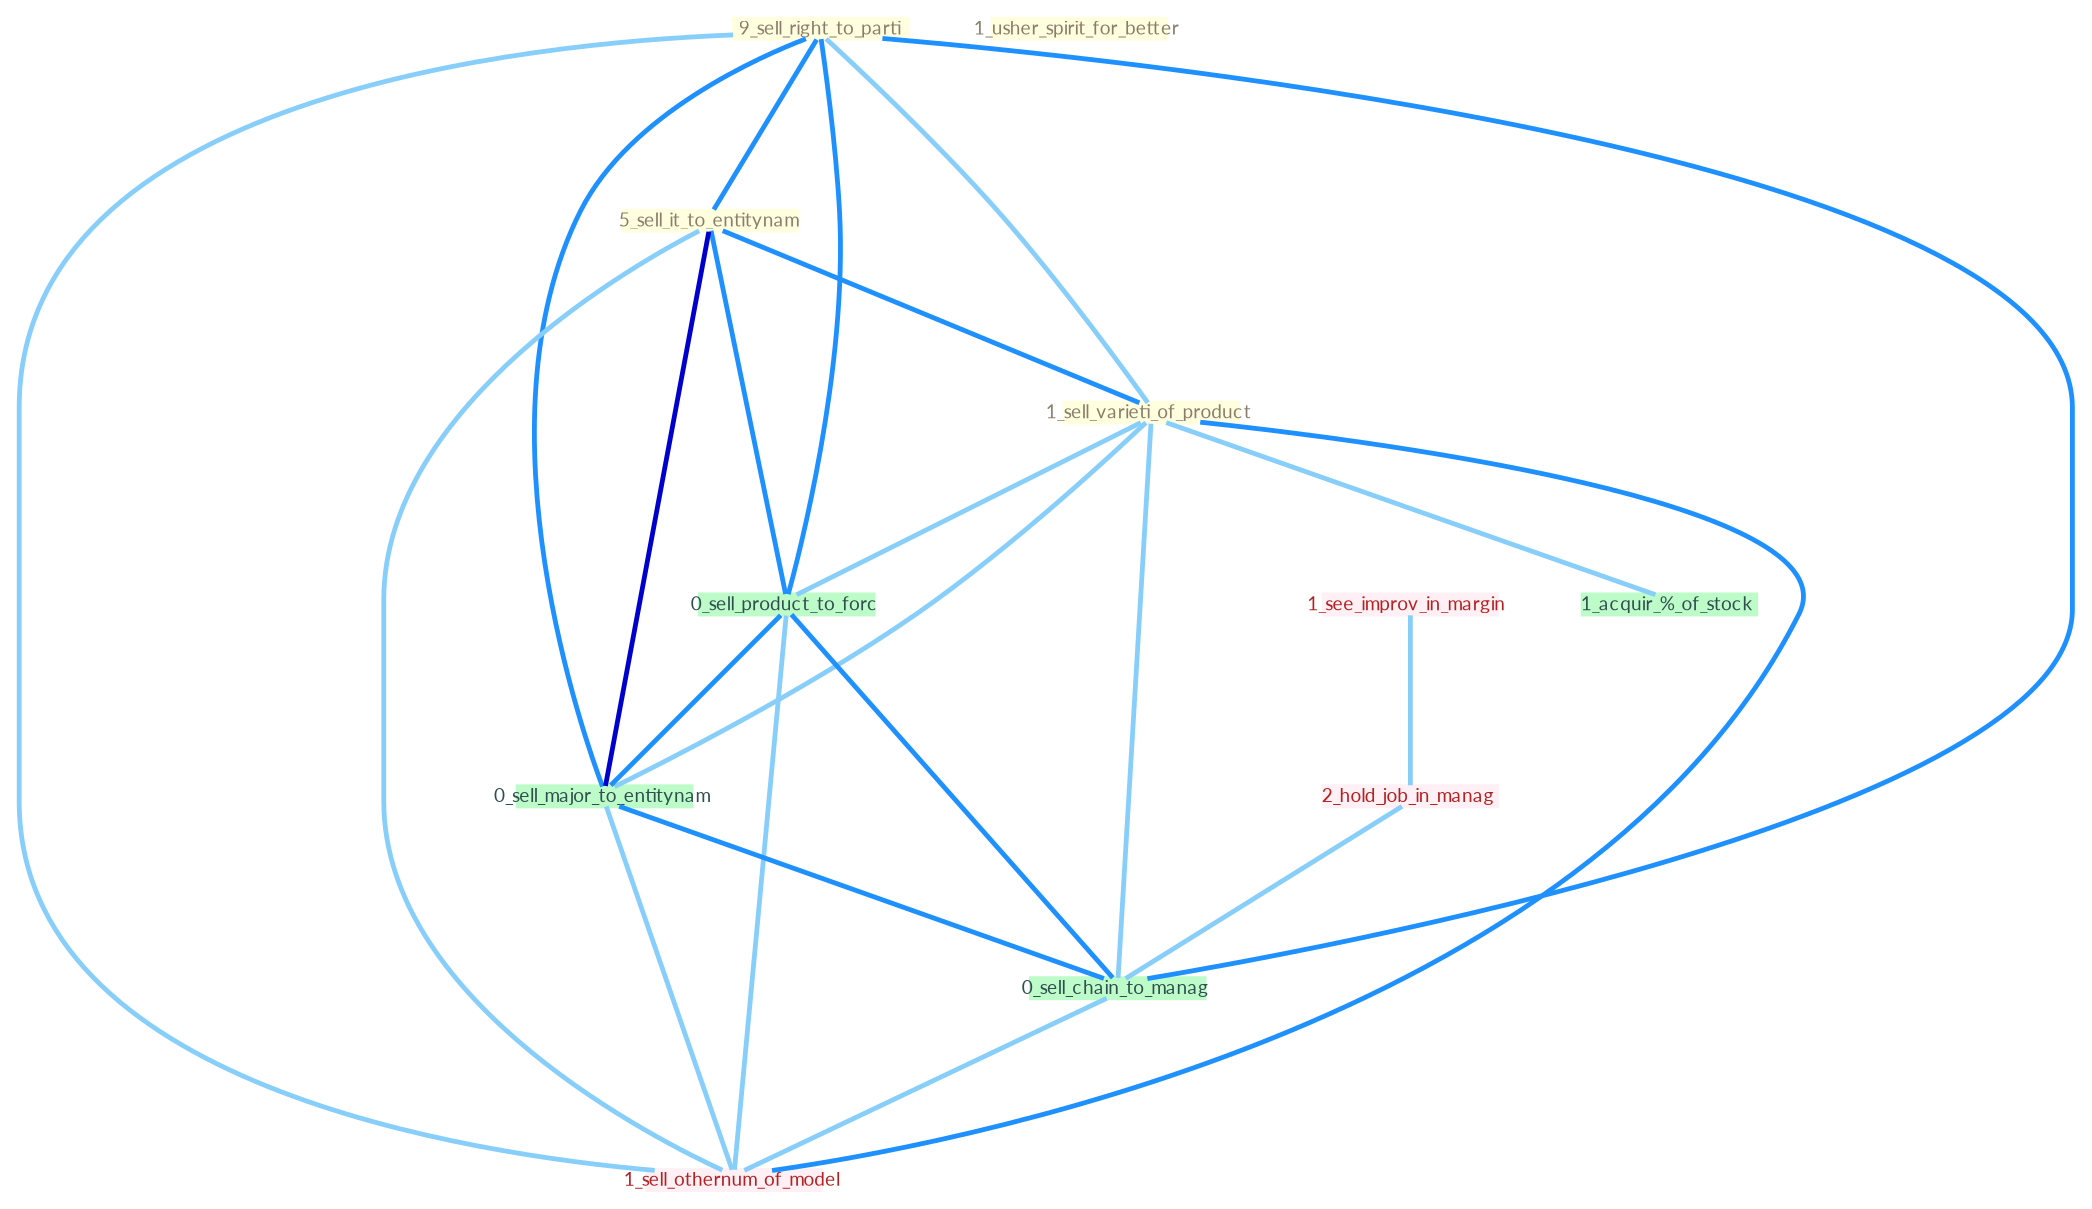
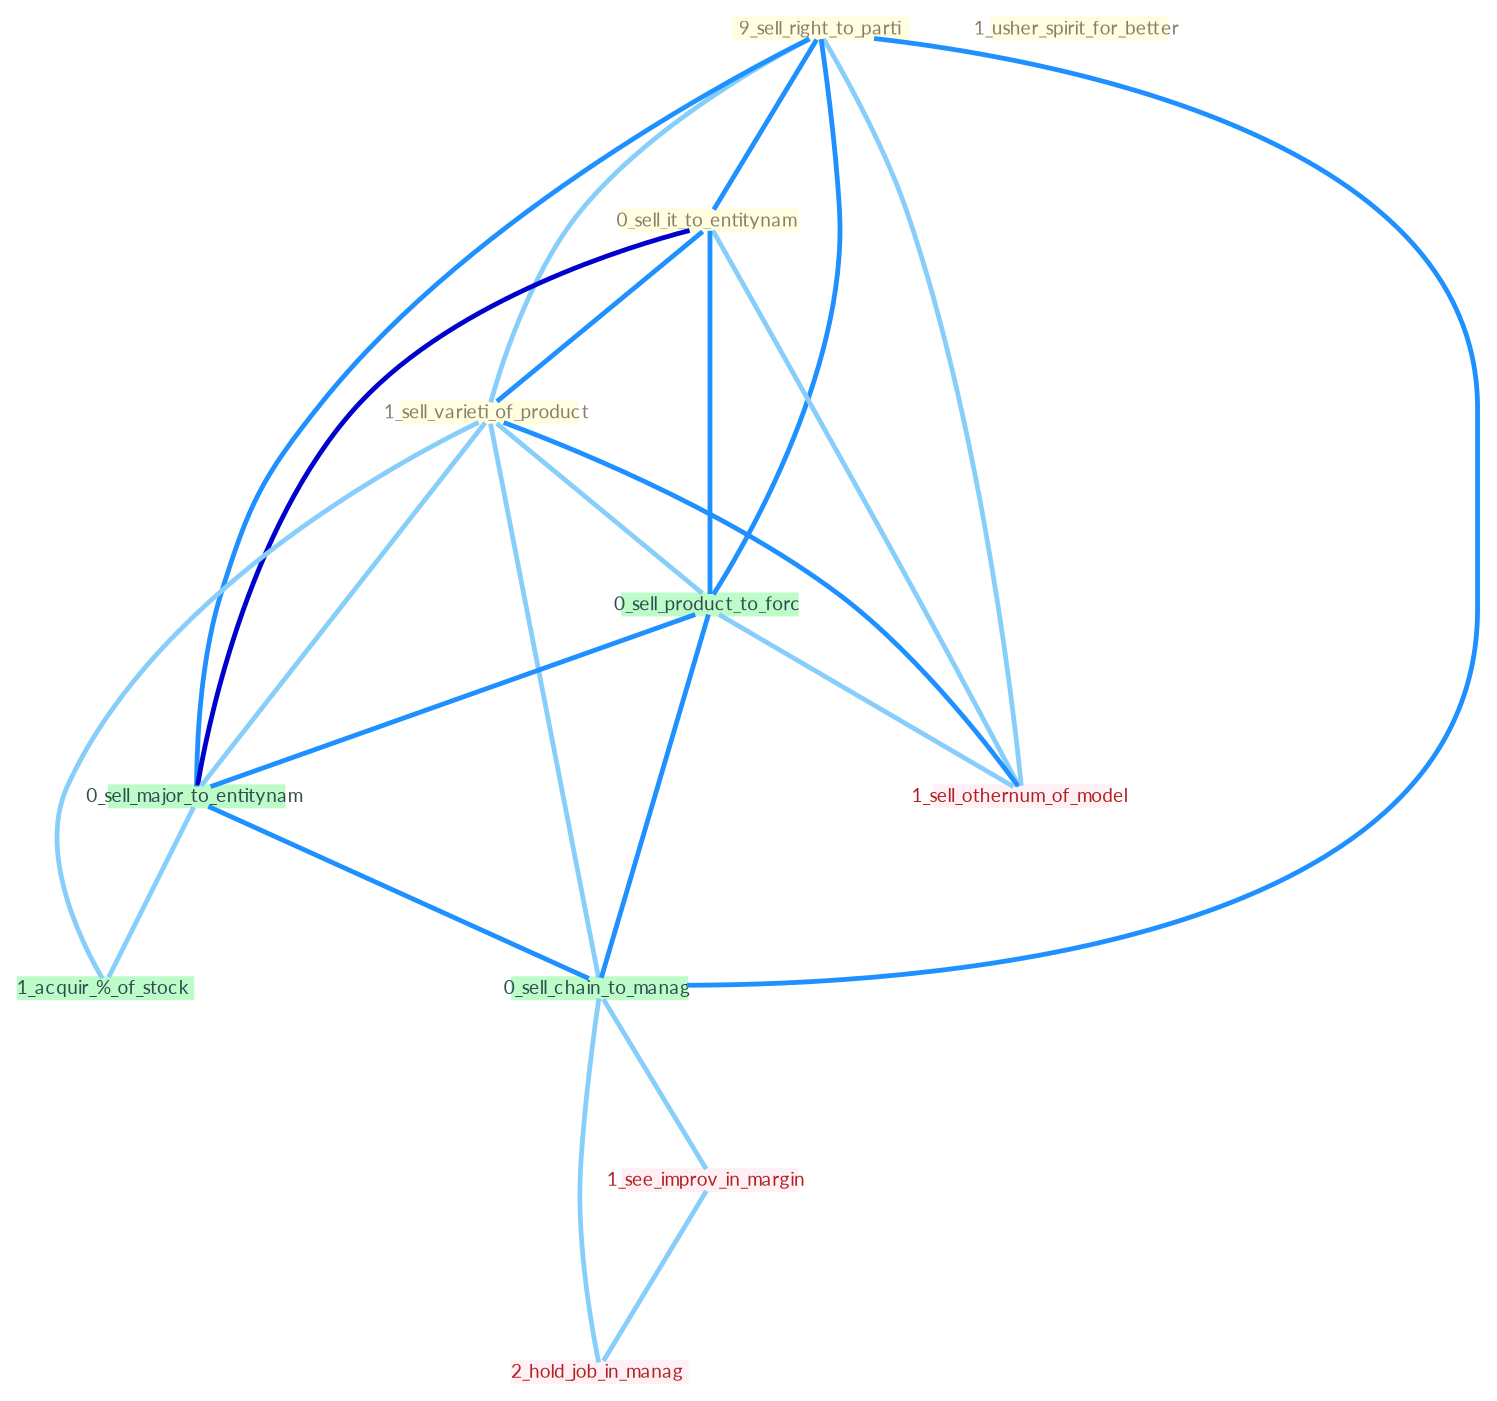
(710, 221) -> (710, 221)
(669, 988) -> (151, 892)
(926, 1084) -> (655, 1084)
